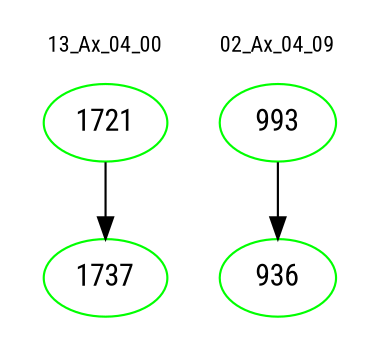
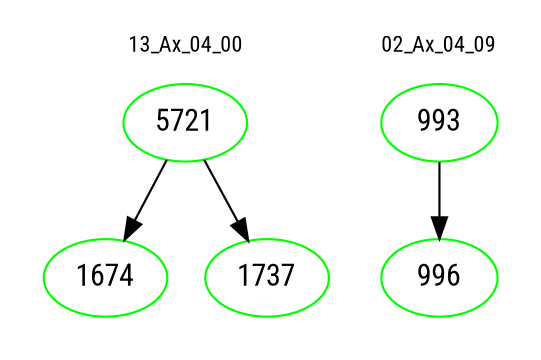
(106, 123) -> (185, 123)
none -> (106, 278)
(278, 278) -> (439, 278)
